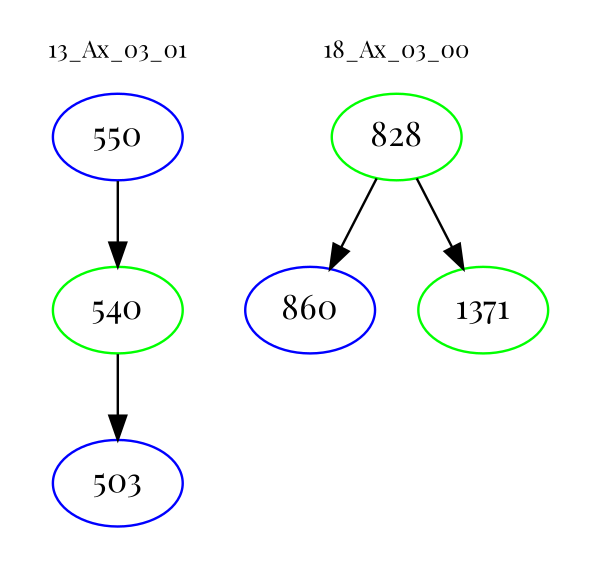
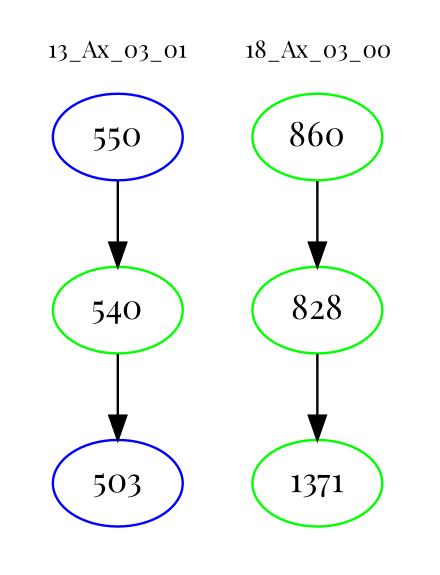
(359, 213) -> (317, 212)
(310, 310) -> (317, 137)
